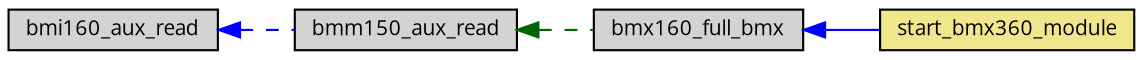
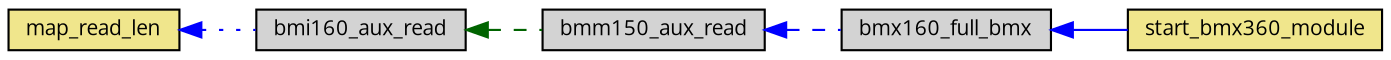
none -> (94, 30)
(267, 30) -> (515, 30)
(566, 30) -> (814, 30)
